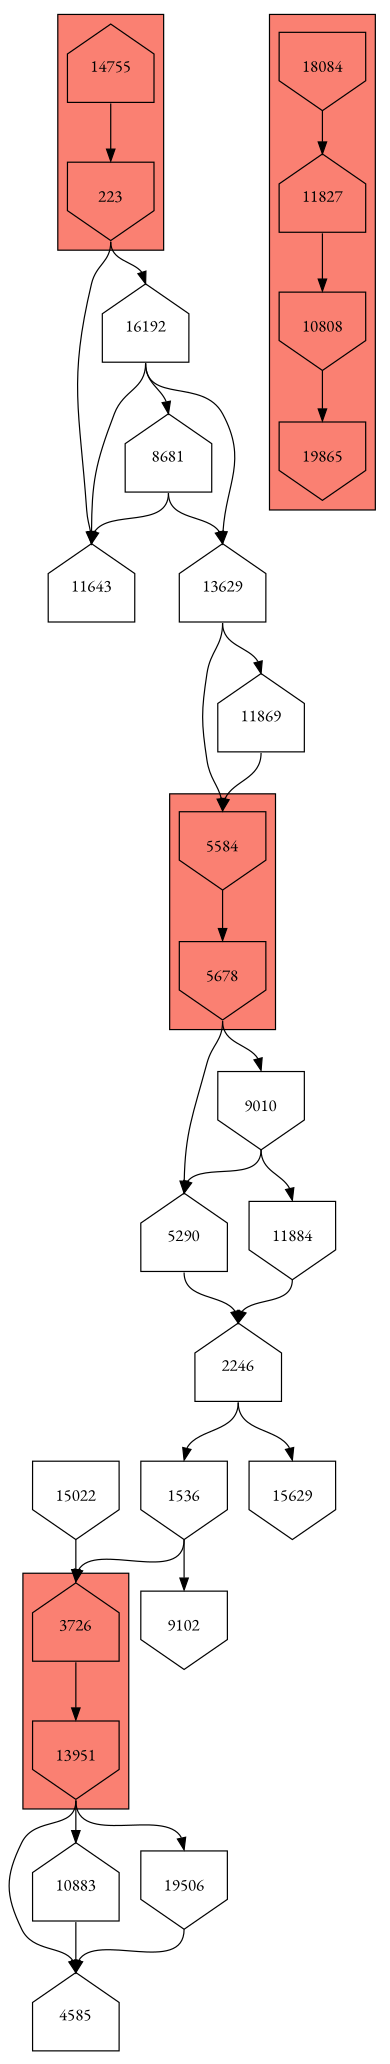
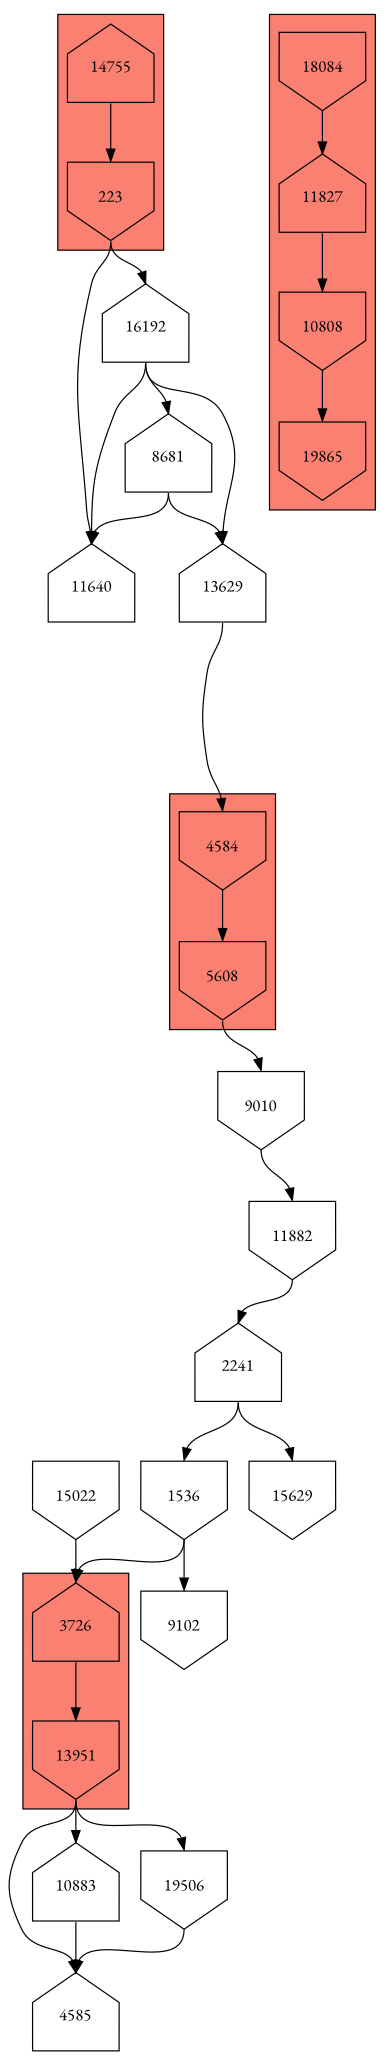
(91, 587) -> (91, 587)
(261, 717) -> none
(223, 847) -> (223, 847)
(223, 977) -> (223, 977)
(184, 1236) -> none
(292, 1236) -> (292, 1236)
(238, 1366) -> (238, 1366)
